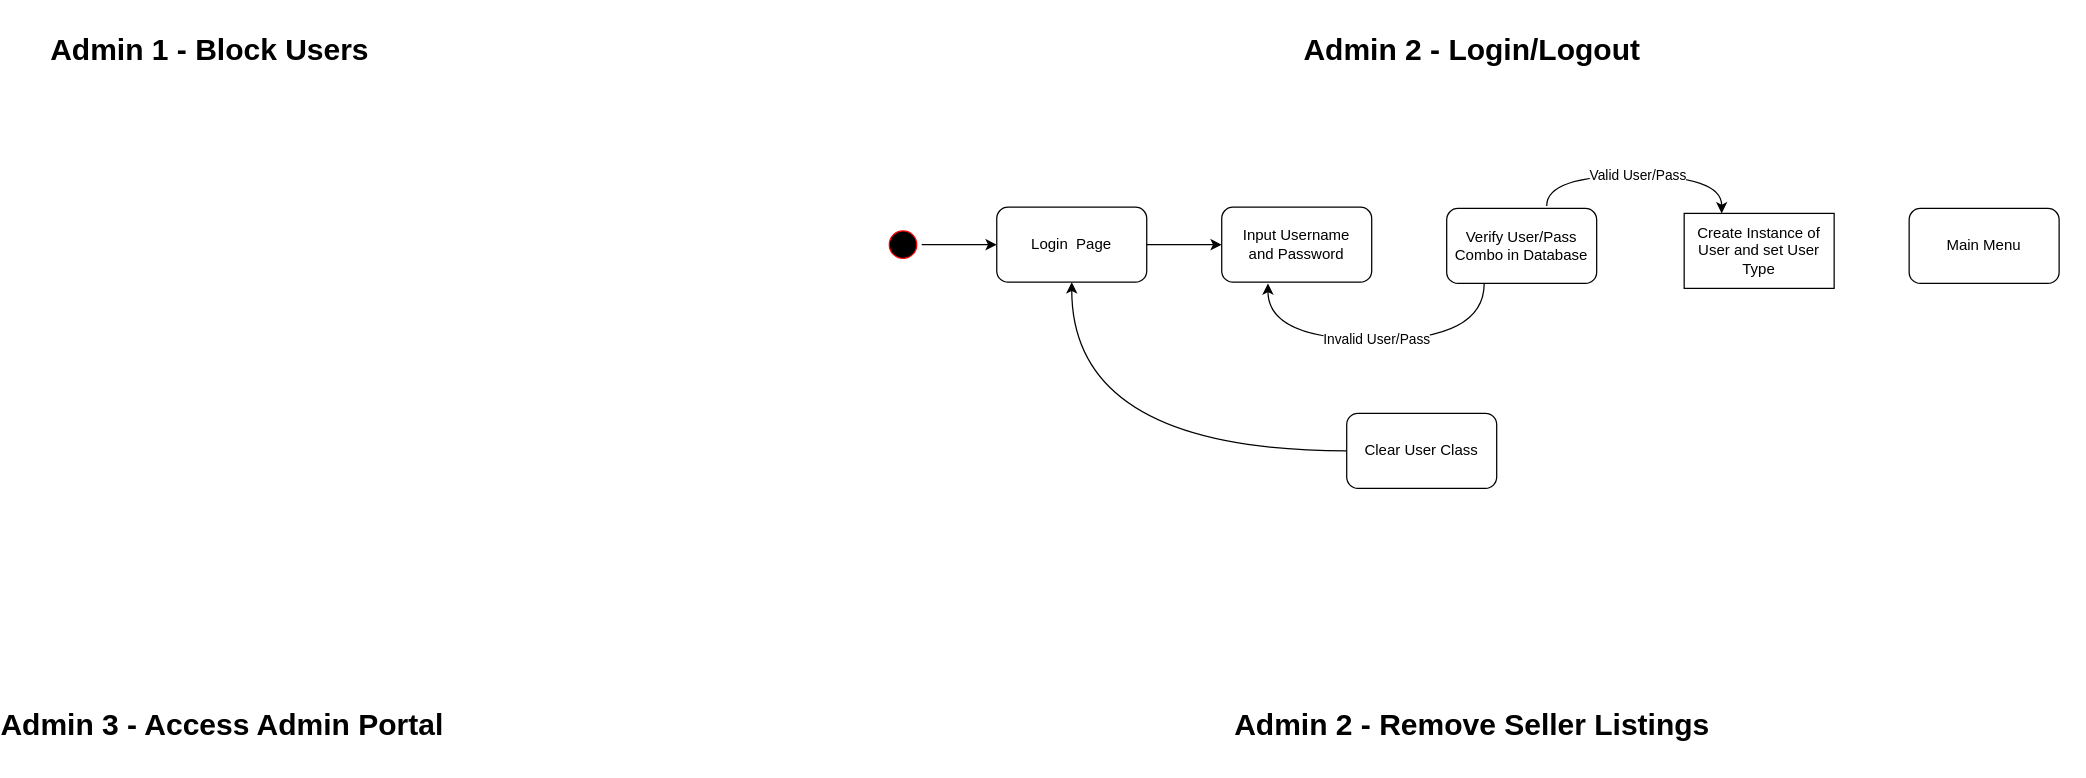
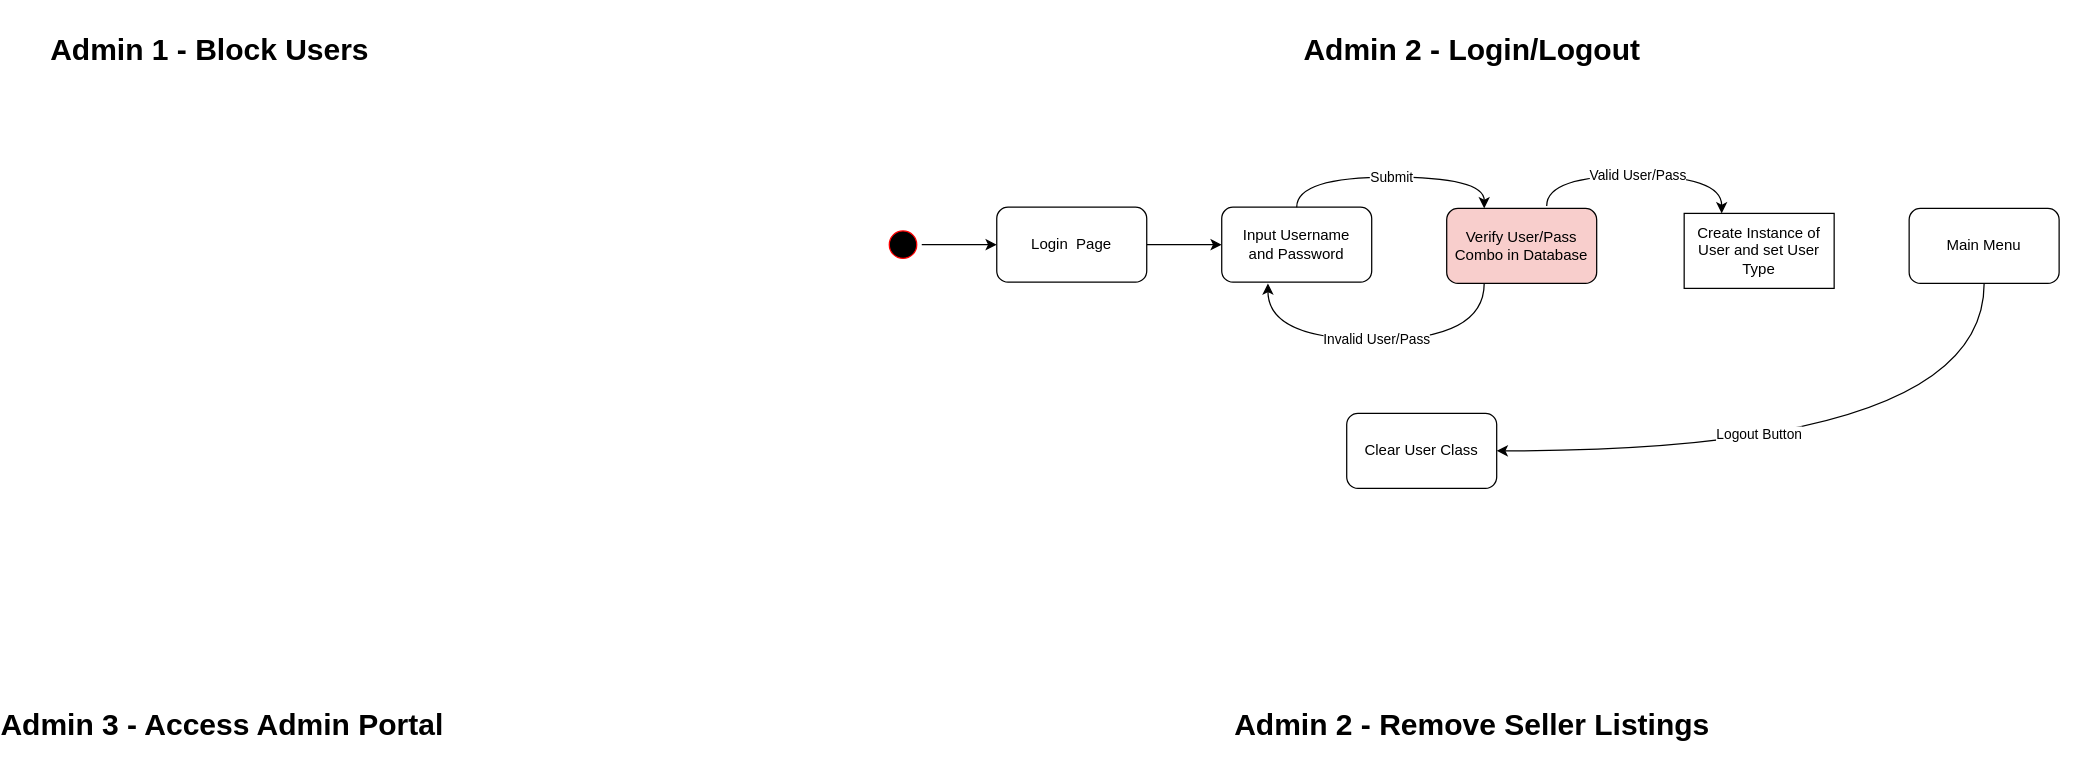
none -> (1389, 177)
(1522, 246) -> (1522, 246)
(1172, 425) -> none
none -> (1646, 446)
